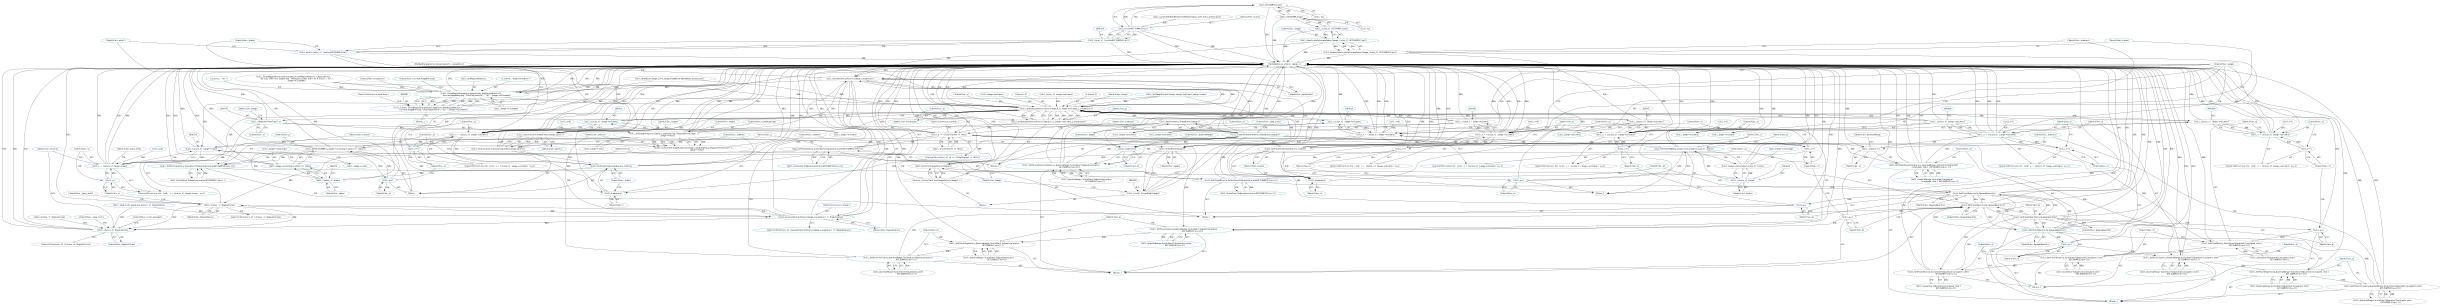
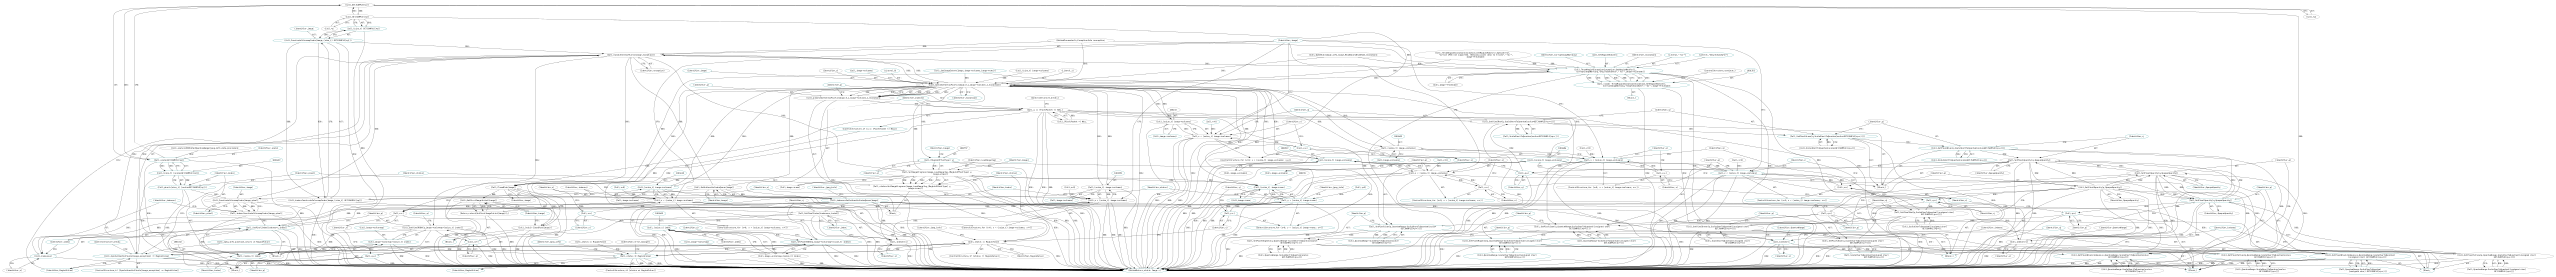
(1059, 66) -> (476, 226)
(1133, 180) -> none
(453, 224) -> none
